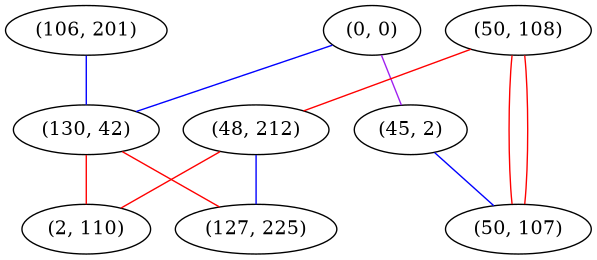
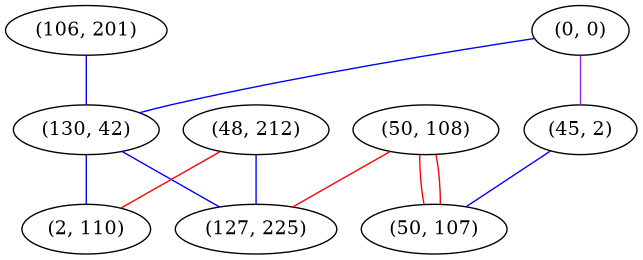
(379, 83) -> (341, 179)
(161, 174) -> (161, 174)
(86, 180) -> (86, 180)
